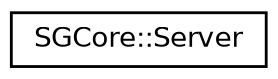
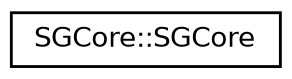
(139, 40) -> (146, 40)
